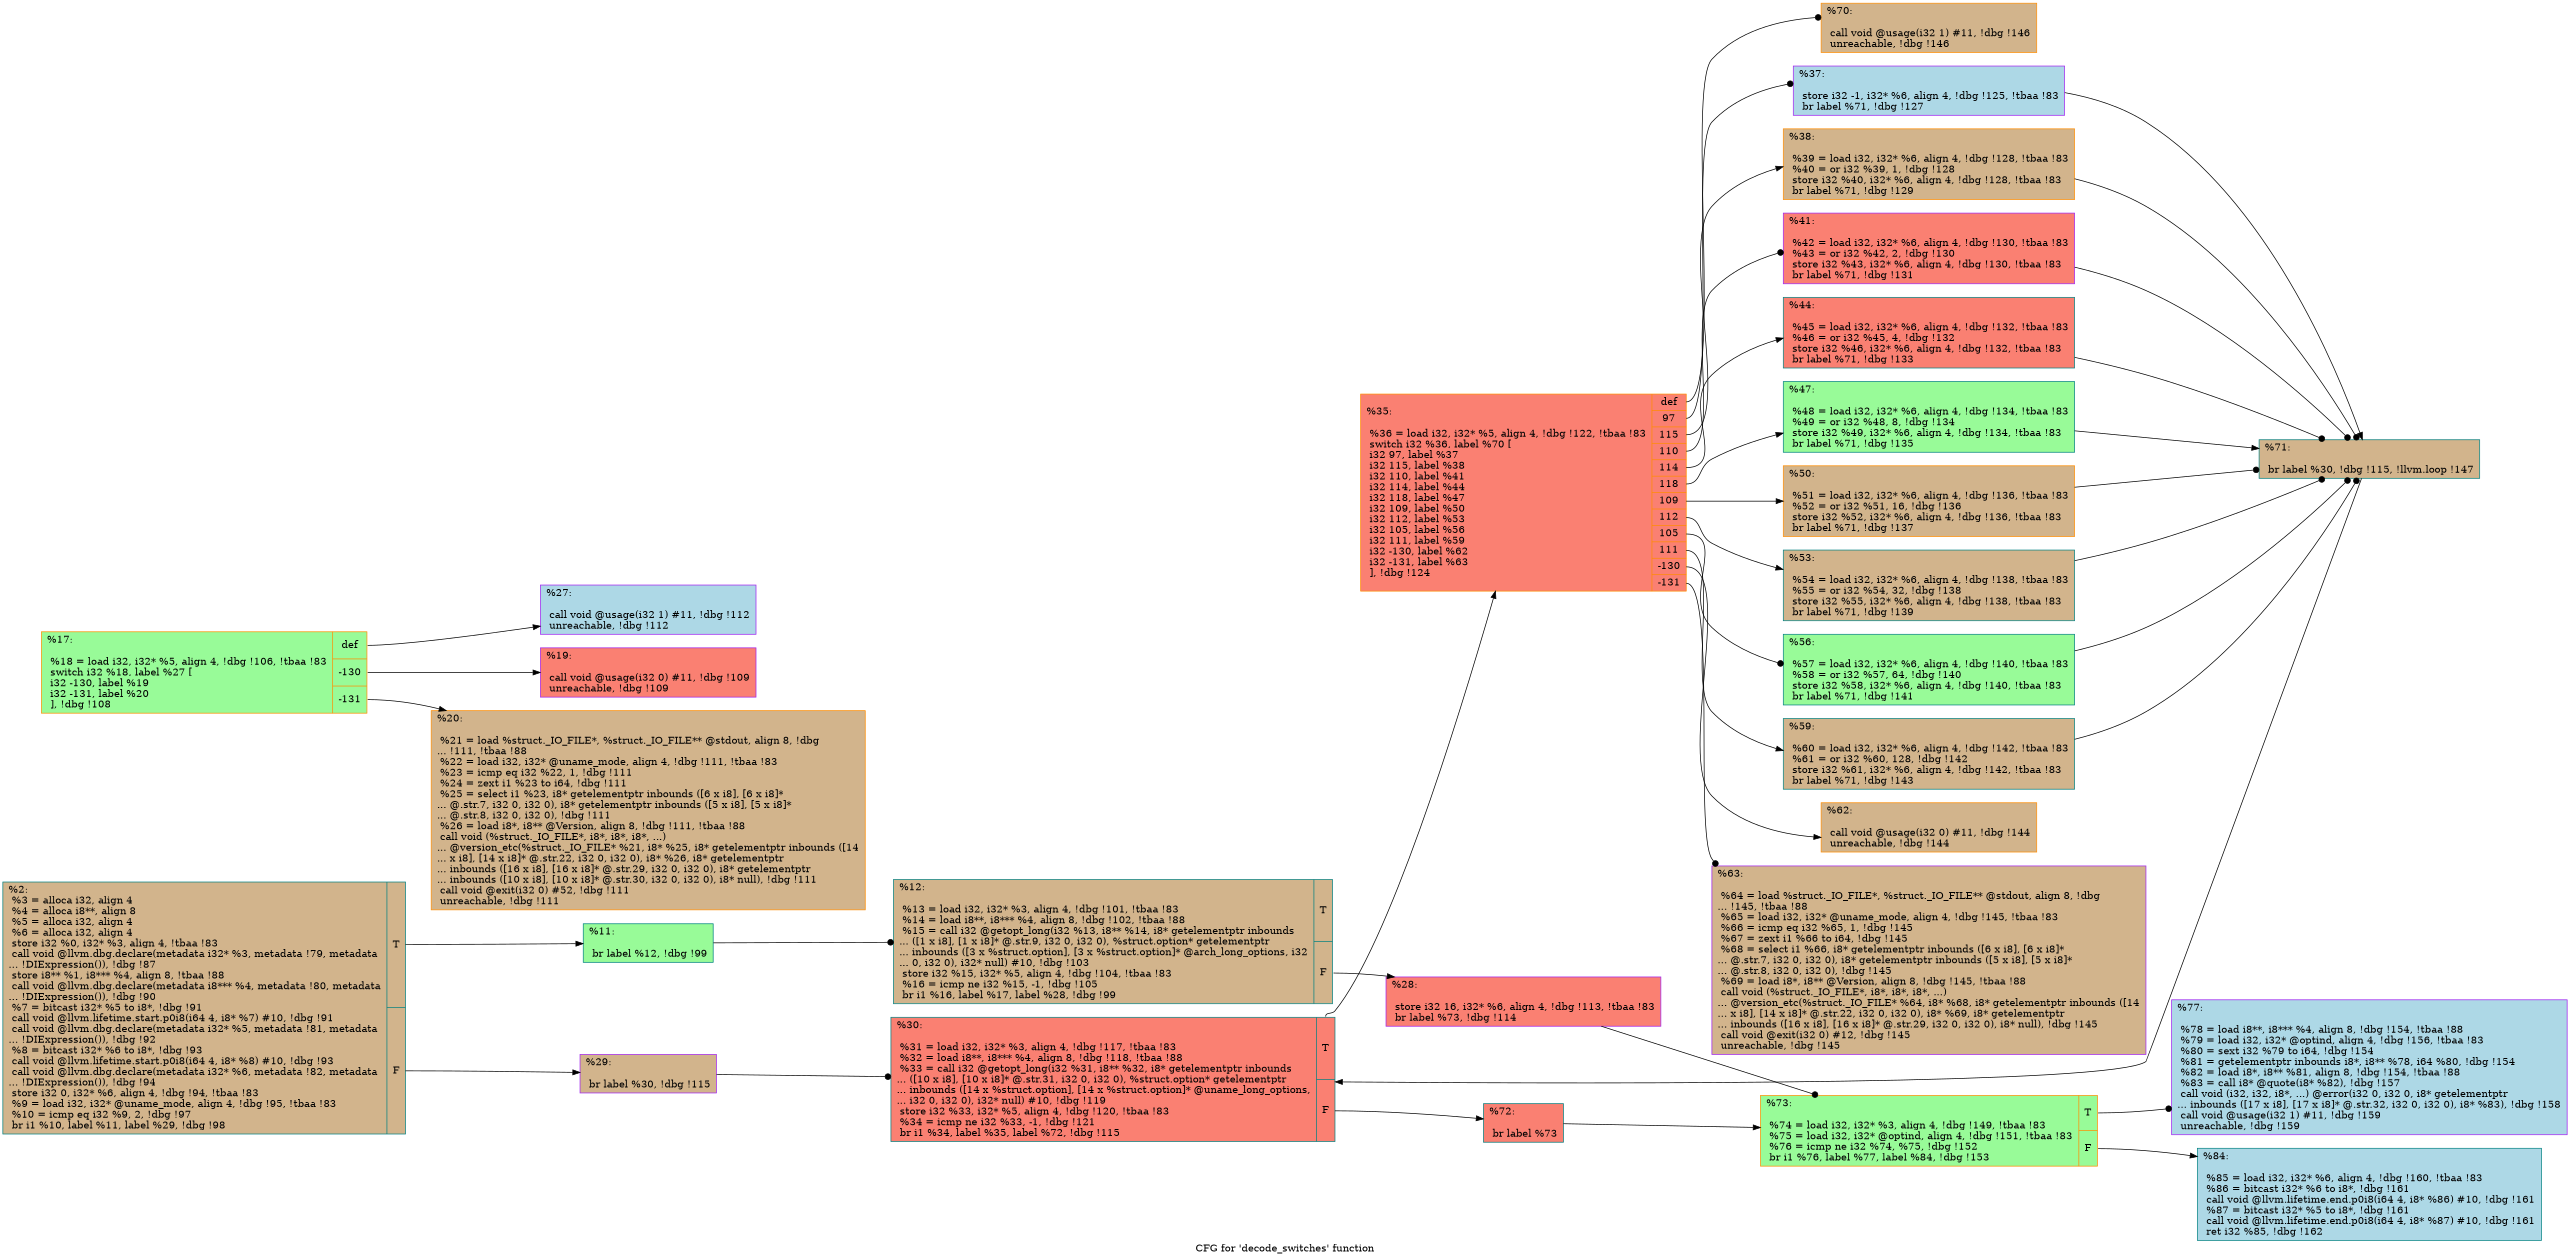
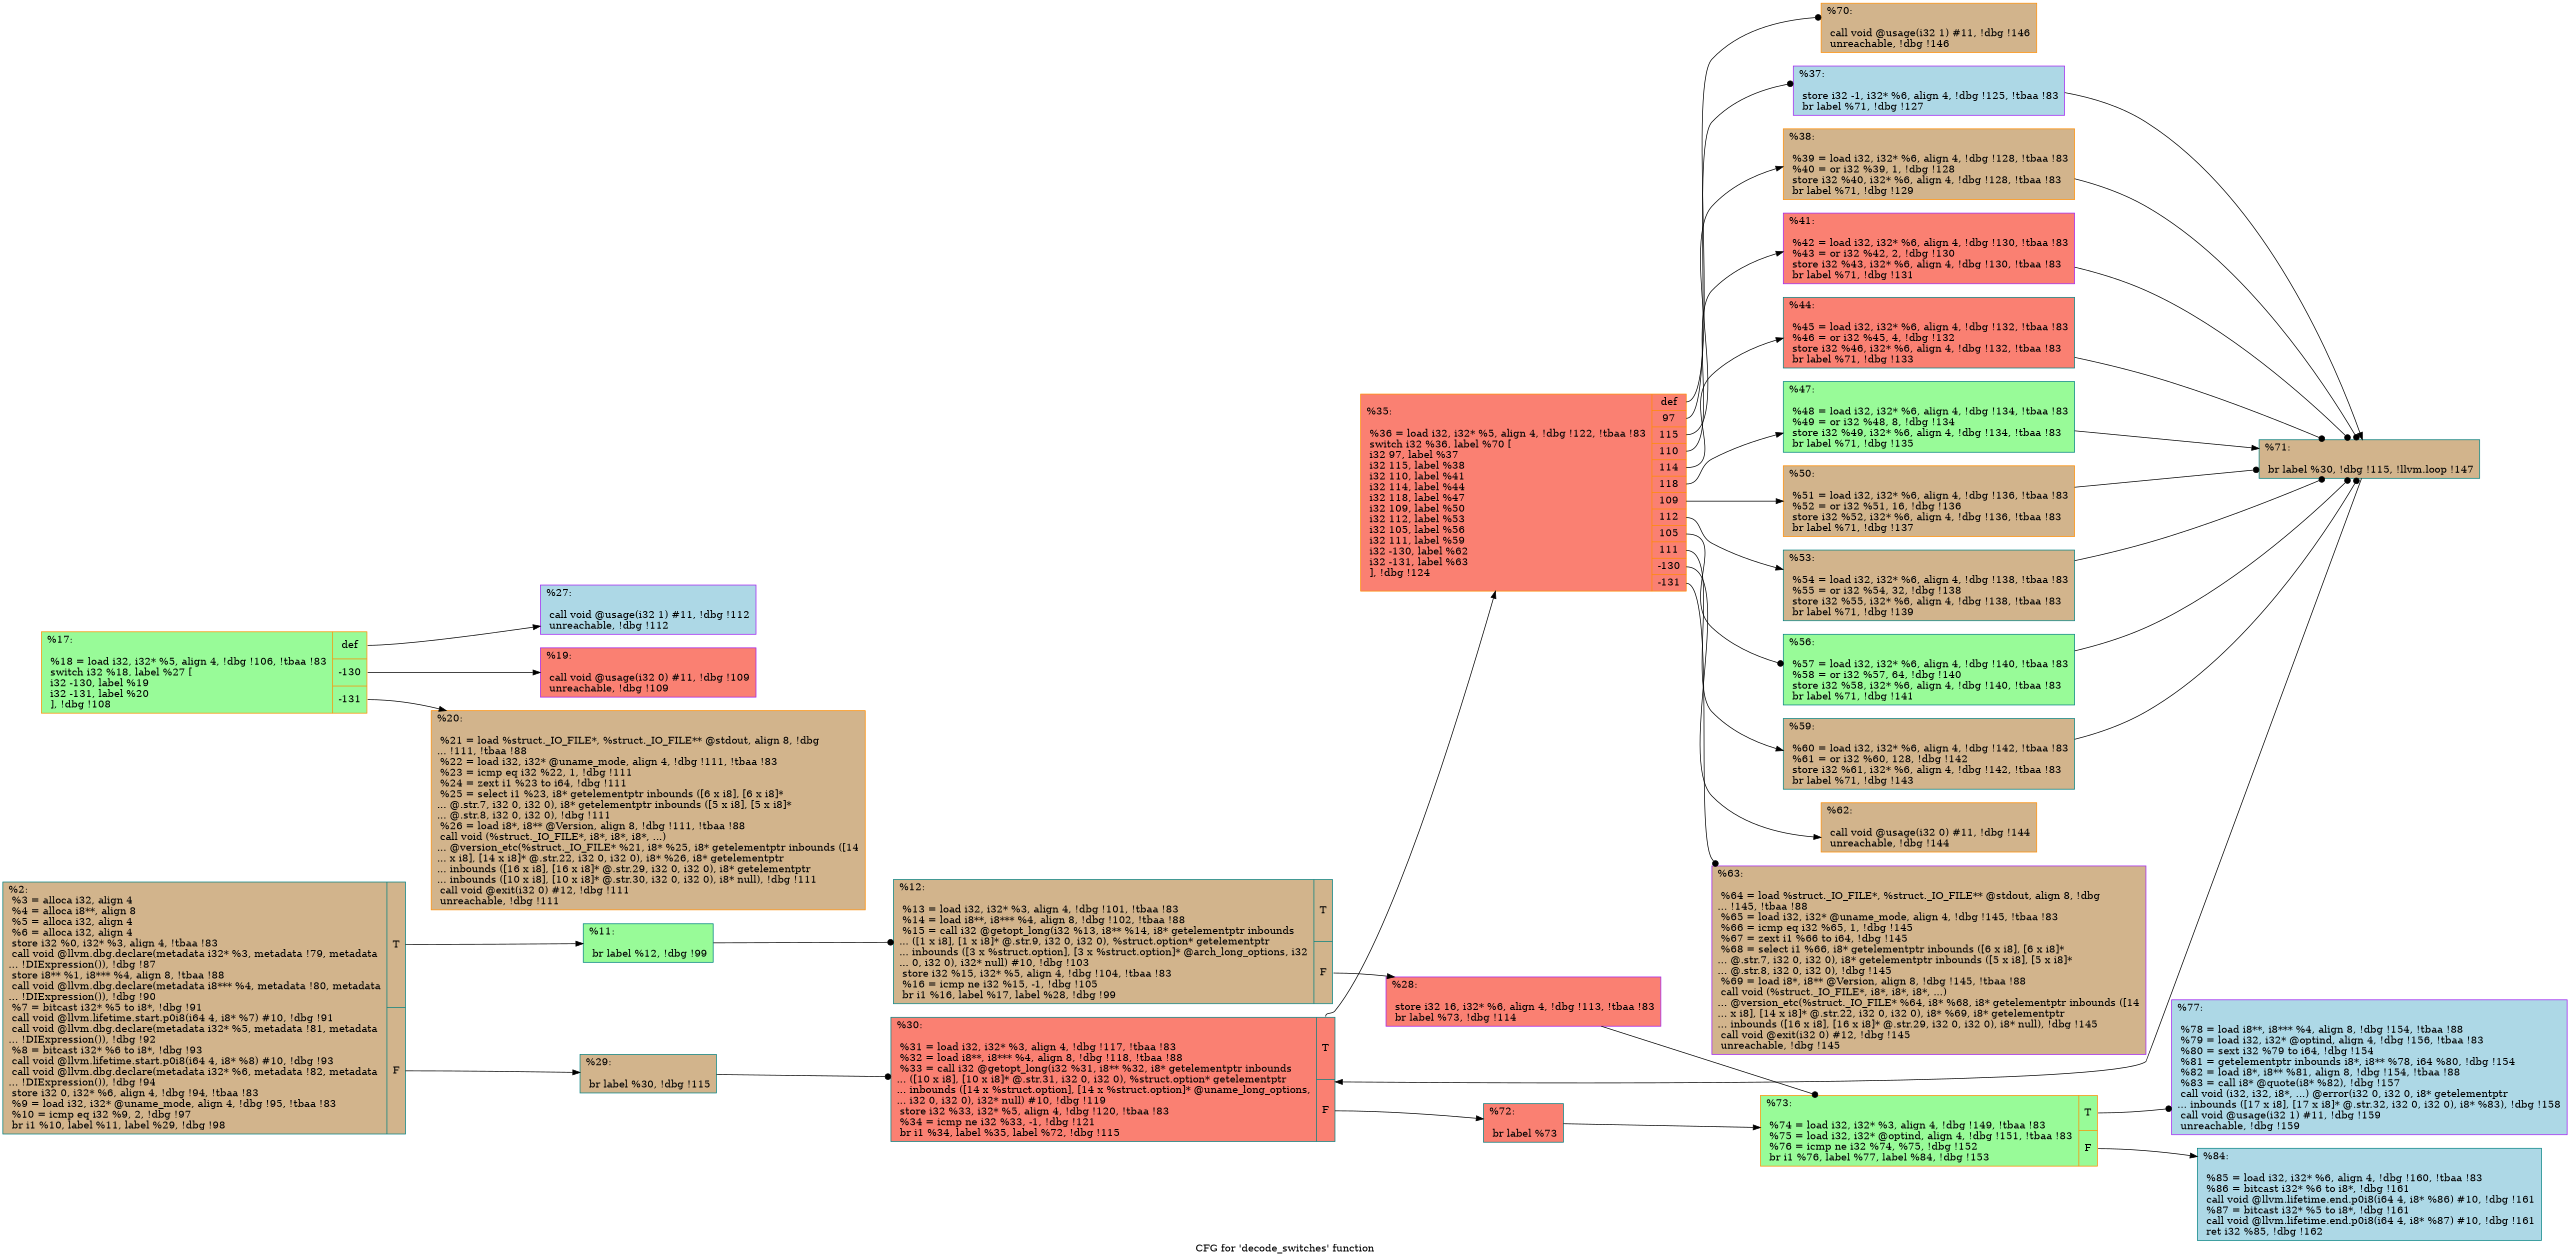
(1710, 294) -> (1710, 295)
(534, 891) -> (534, 891)
(648, 1074) -> (648, 1074)
